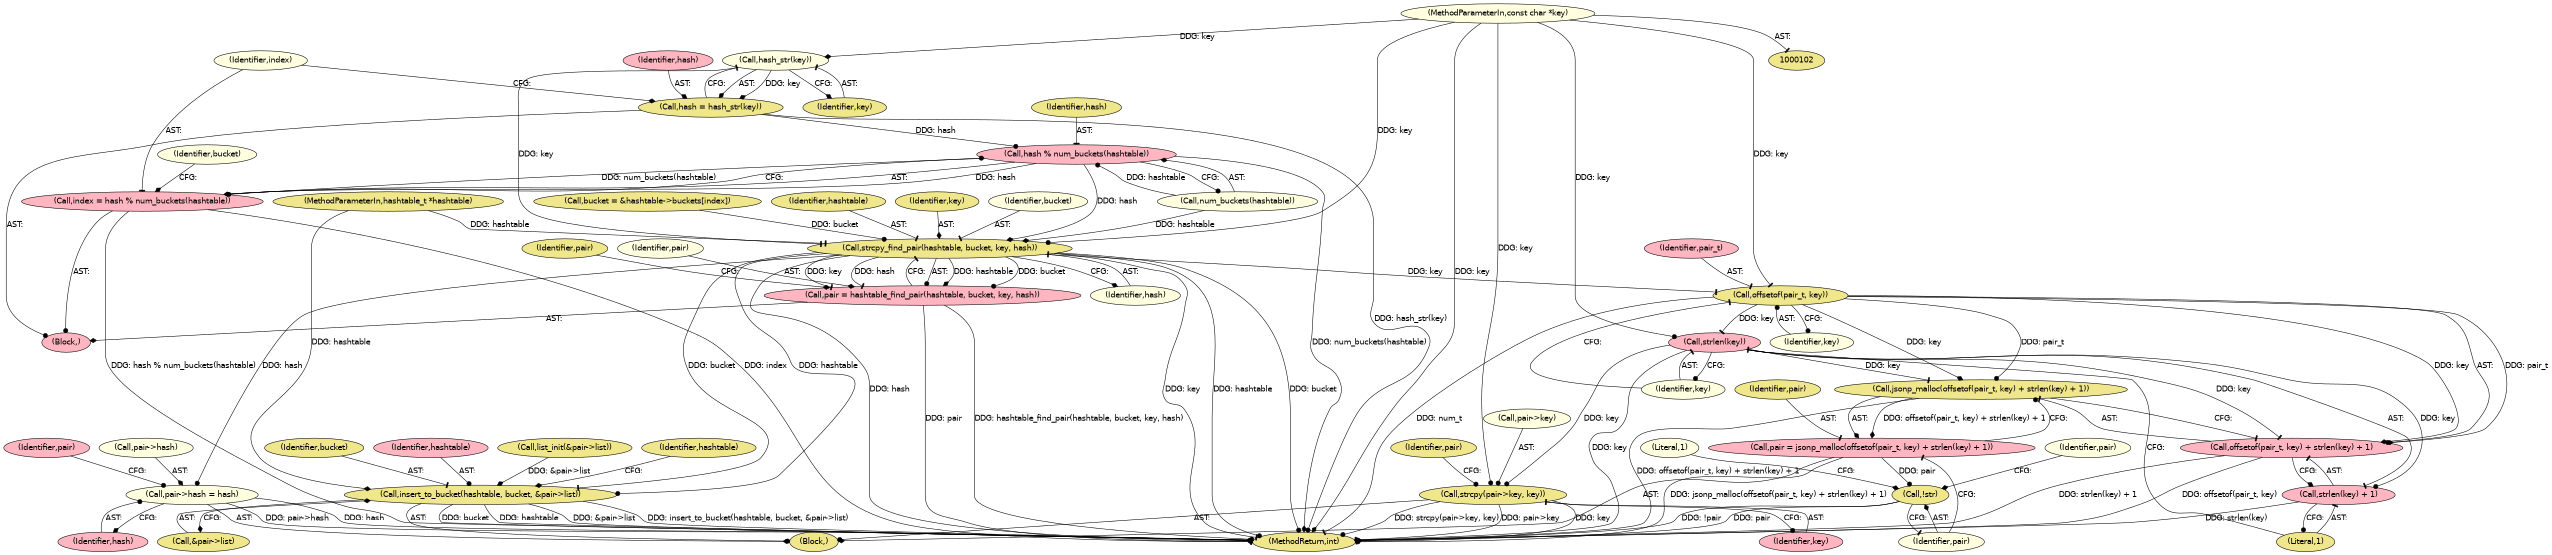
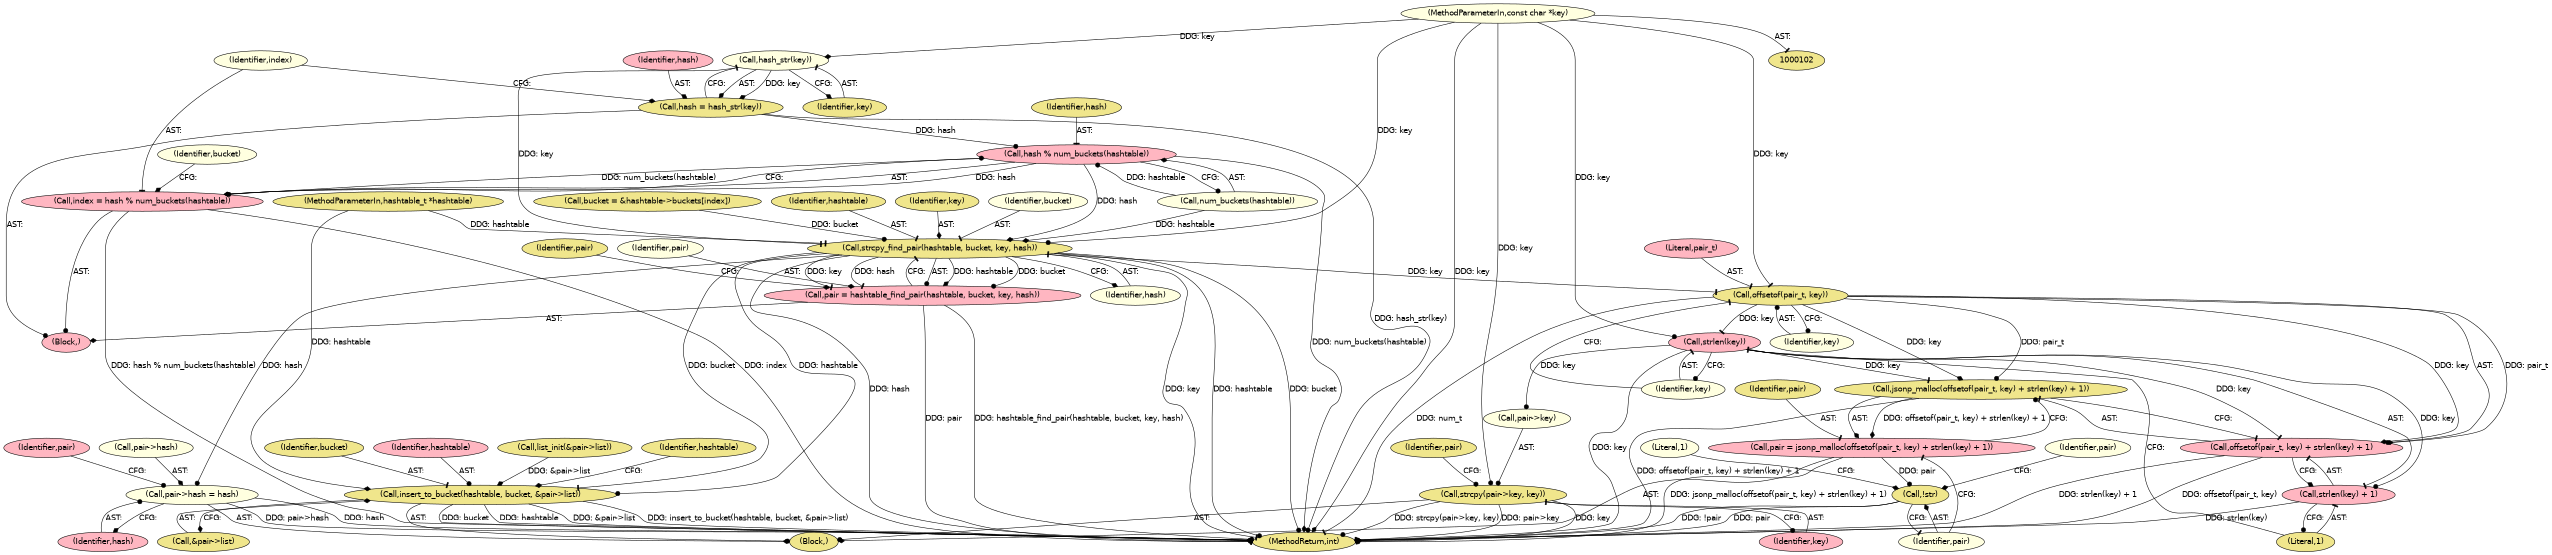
(1691, 249) -> (1691, 249)
(1586, 406) -> (1582, 353)
